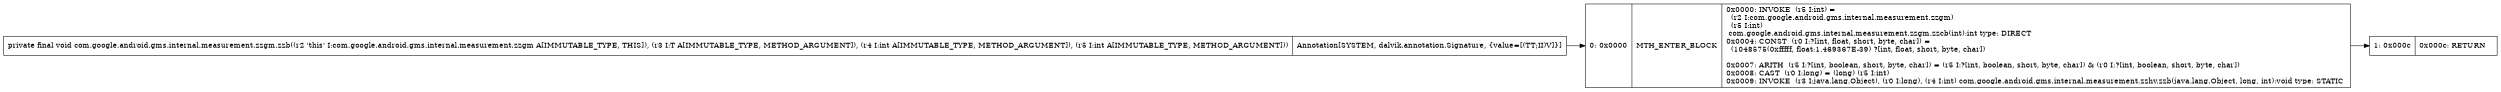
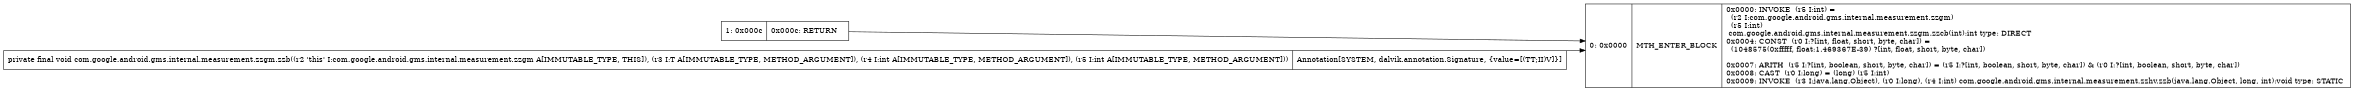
(2357, 46) -> (1214, 36)
